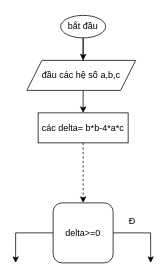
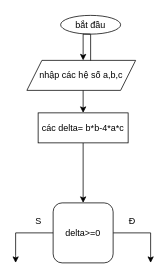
(83, 27) -> (90, 25)
(81, 75) -> (81, 75)
(83, 170) -> (83, 170)
none -> (38, 222)
